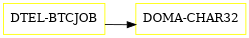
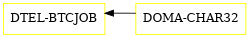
(116, 25) -> (125, 13)
